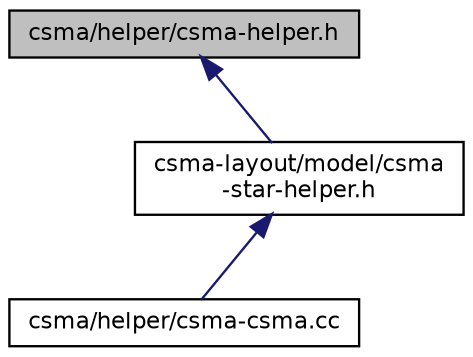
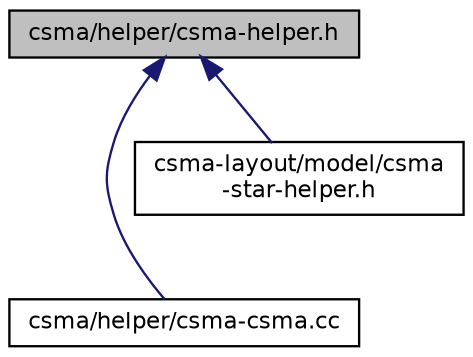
(229, 266) -> (108, 190)
